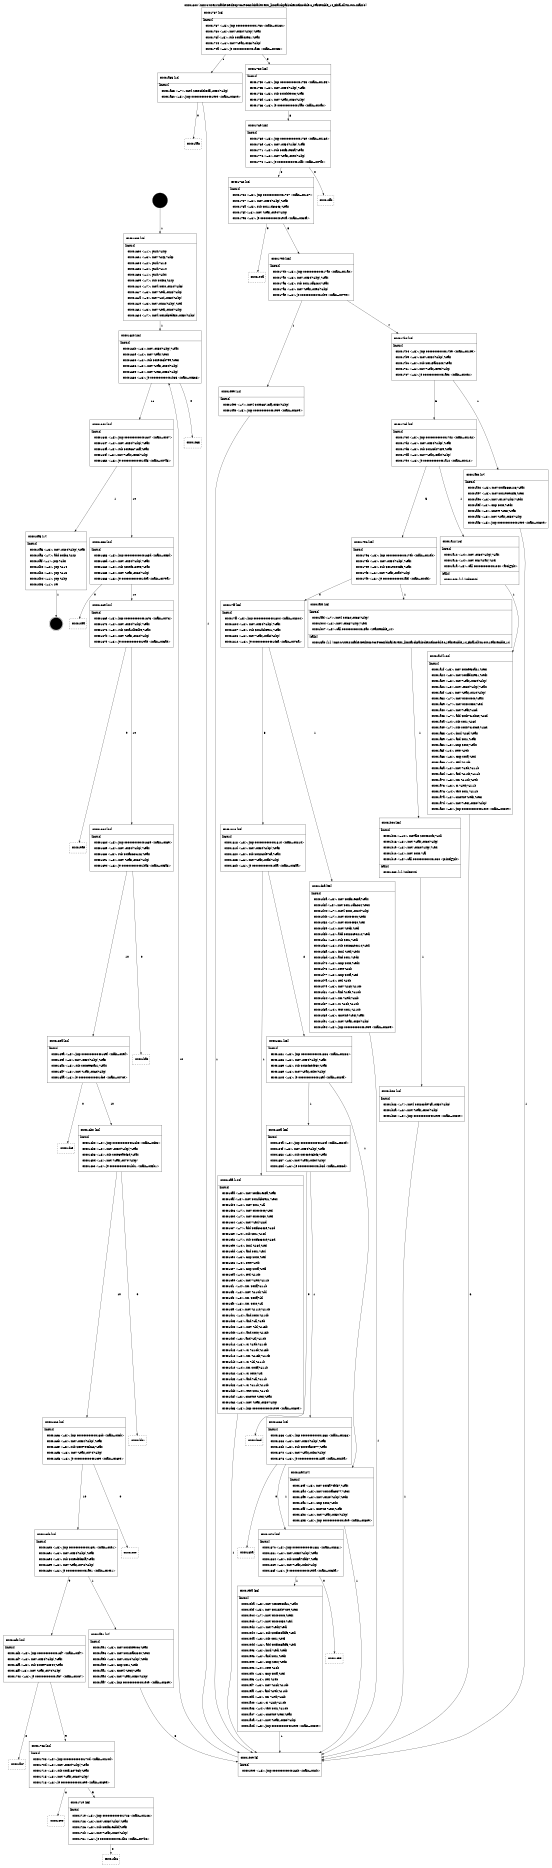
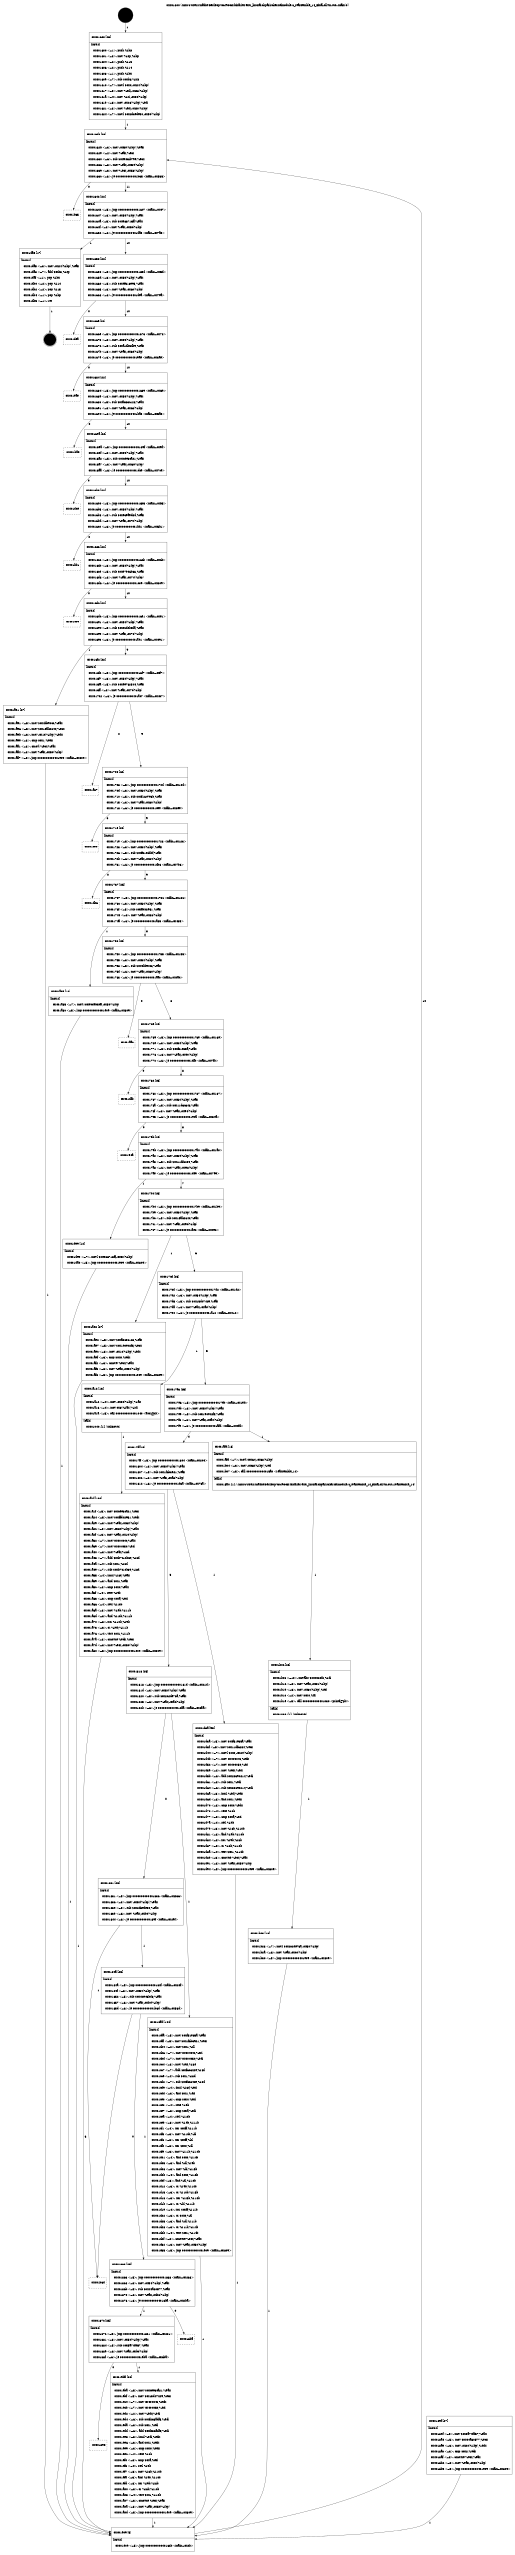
(196, 120) -> (135, 1010)
none -> (145, 874)
(366, 1271) -> (88, 2097)
(175, 1736) -> (47, 1295)
